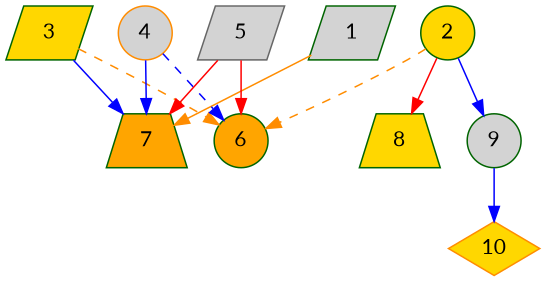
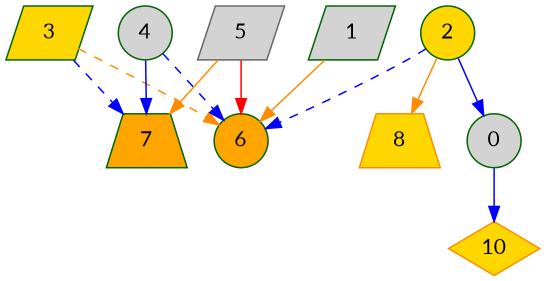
(145, 33) -> (145, 33)
(427, 79) -> (427, 79)
(200, 80) -> (200, 80)
(93, 81) -> (93, 81)
(253, 85) -> (298, 85)
(354, 88) -> (354, 88)
(400, 141) -> (400, 141)
(494, 141) -> (494, 141)
